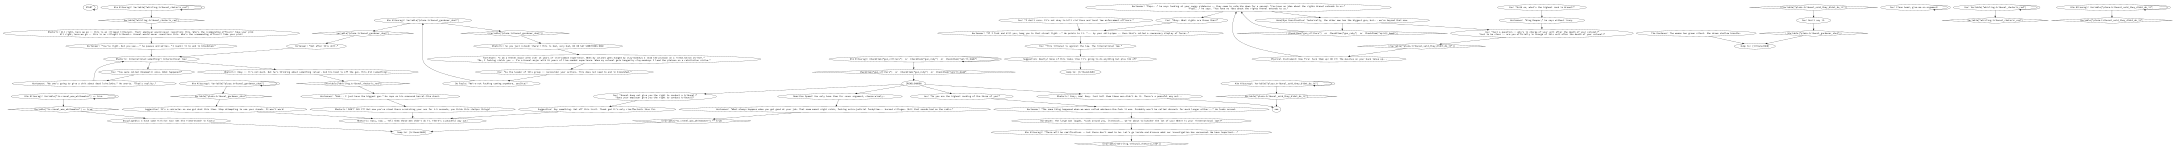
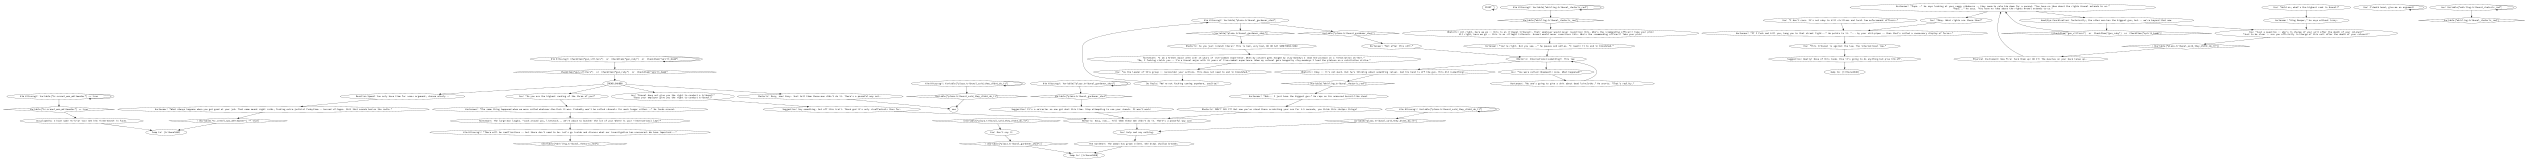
(1914, 7) -> (2389, 7)
(151, 59) -> (1546, 59)
none -> (1137, 132)
